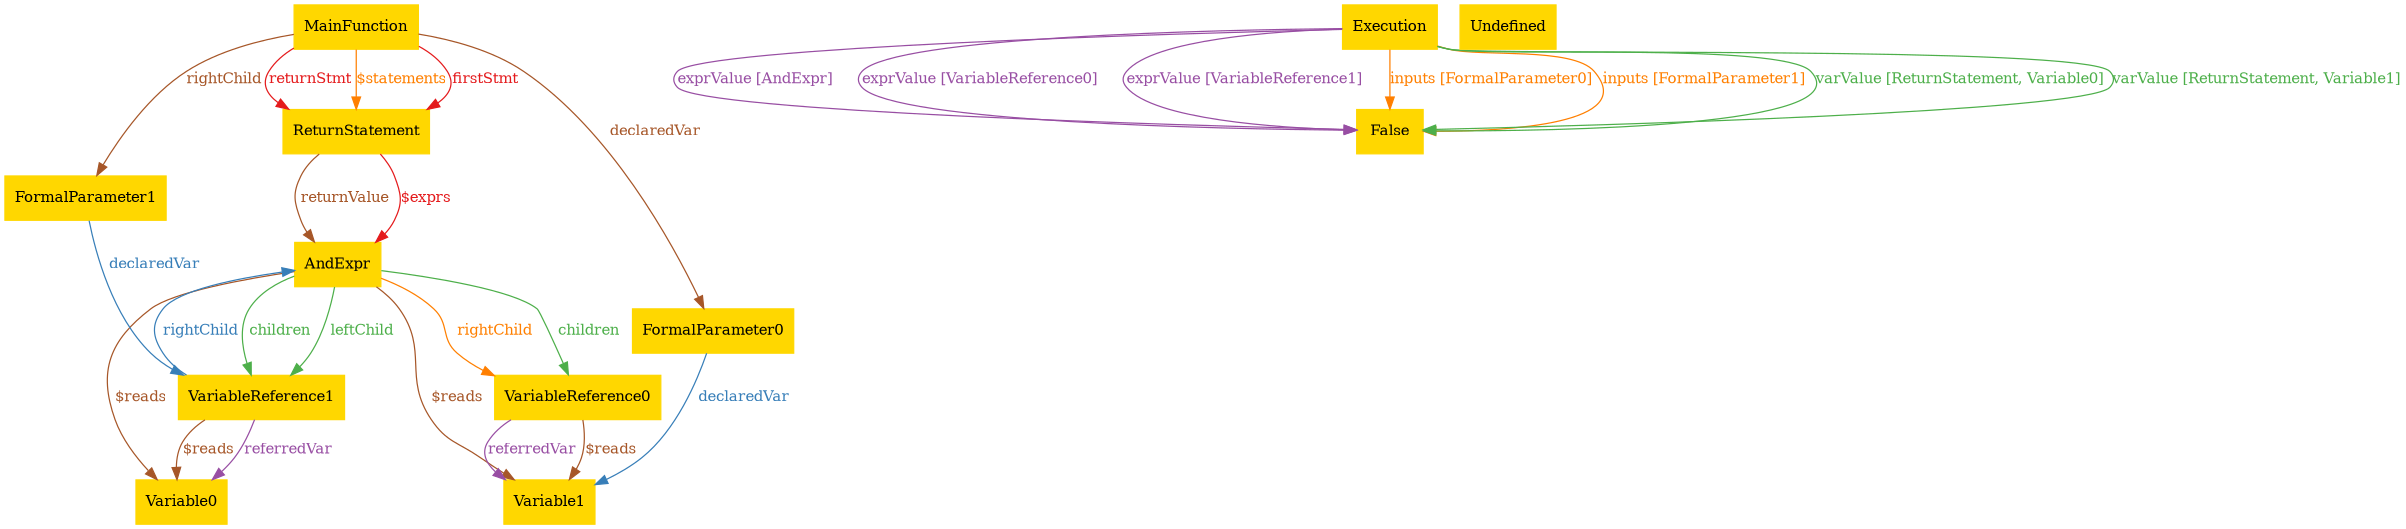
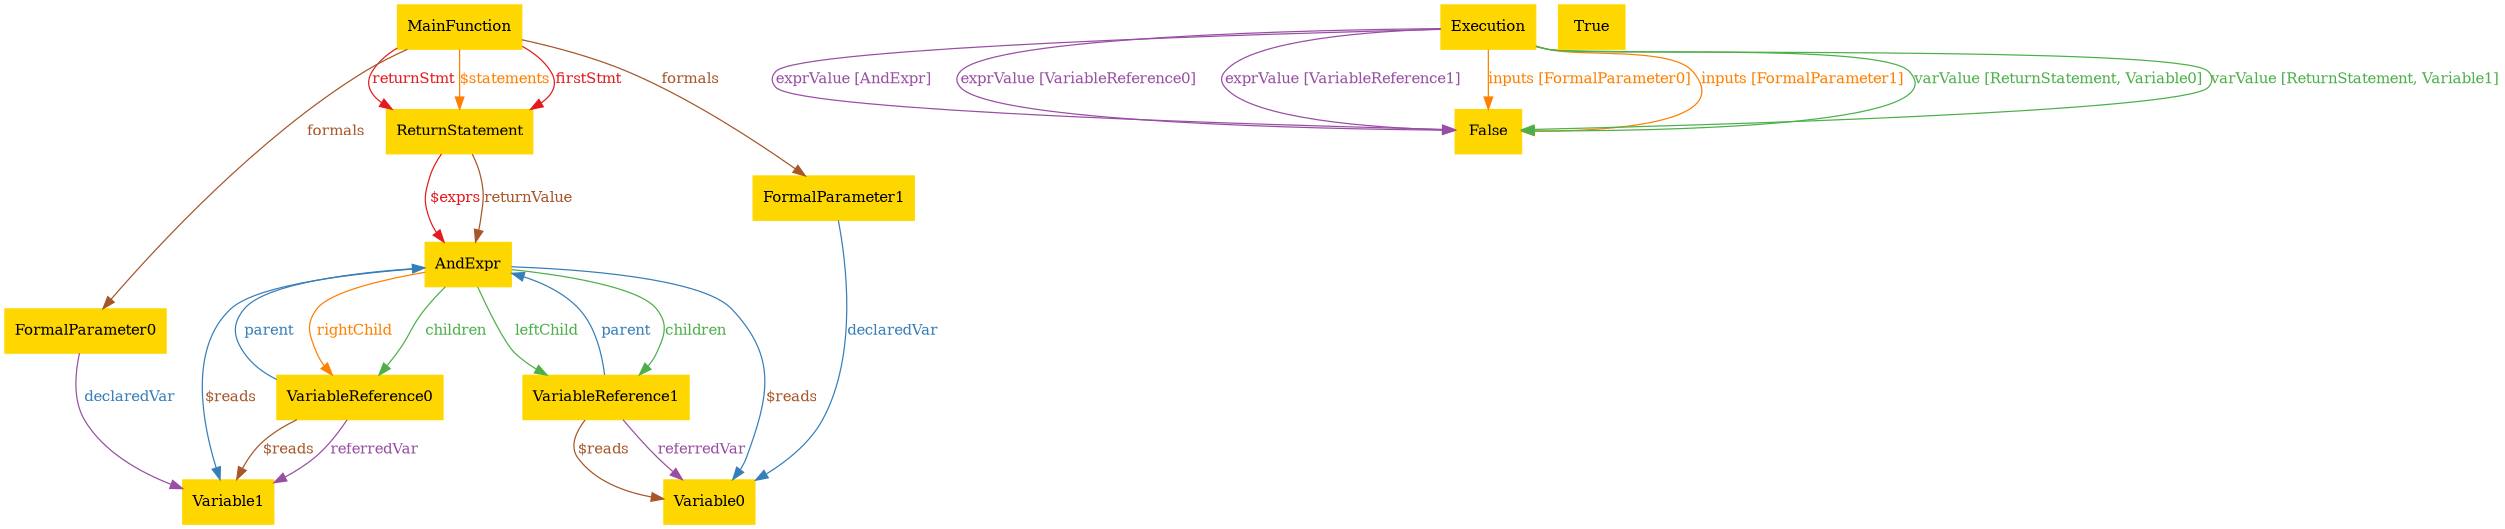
(1508, 27) -> none
none -> (1592, 27)
(224, 79) -> (690, 79)
(655, 132) -> (336, 132)
(116, 304) -> (842, 361)
none -> (242, 312)
(136, 321) -> (709, 295)
(201, 331) -> (626, 331)
(419, 393) -> (237, 305)
(670, 427) -> (97, 436)
